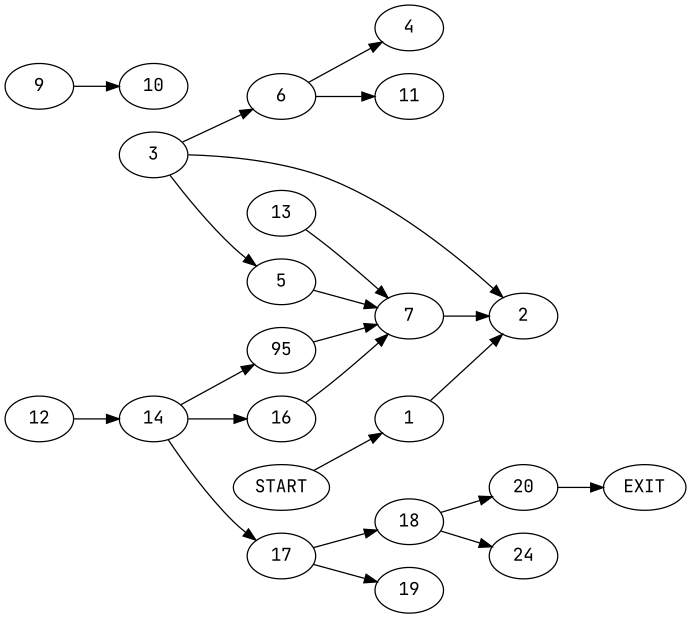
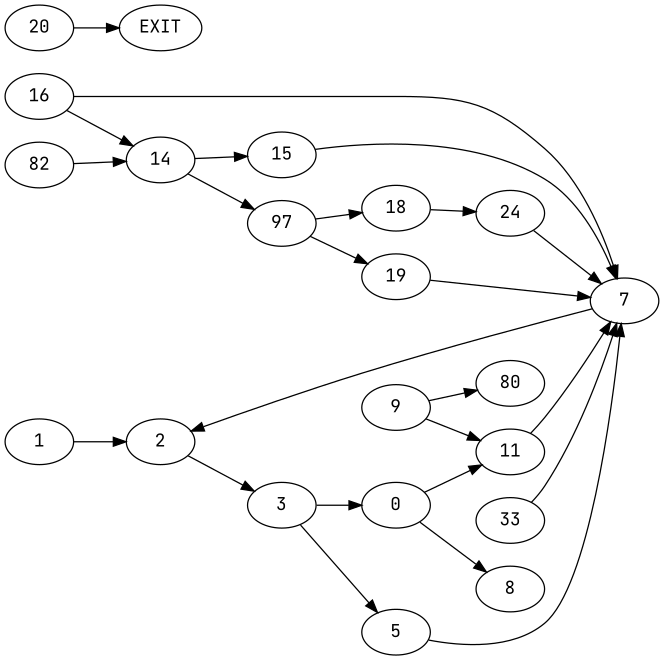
(409, 28) -> (510, 589)
(154, 86) -> (510, 383)
(281, 96) -> (396, 505)
(354, 190) -> (216, 471)
(281, 213) -> (510, 520)
none -> (562, 253)
none -> (504, 288)
(281, 350) -> (282, 155)
none -> (569, 385)
(39, 419) -> (39, 165)
(211, 419) -> (94, 125)
none -> (447, 427)
(281, 487) -> none
(460, 506) -> none
(281, 556) -> (282, 223)
